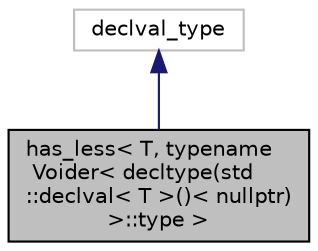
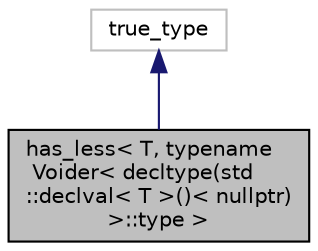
(159, 30) -> (159, 30)
